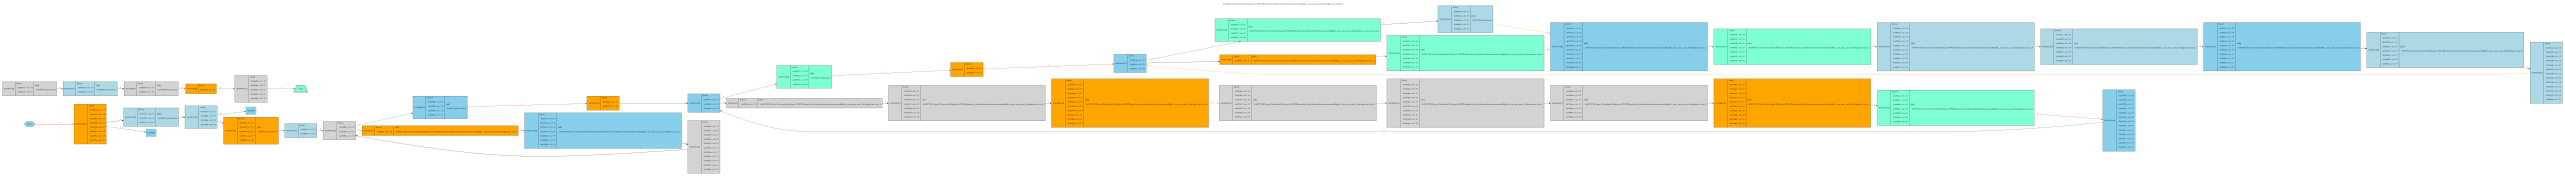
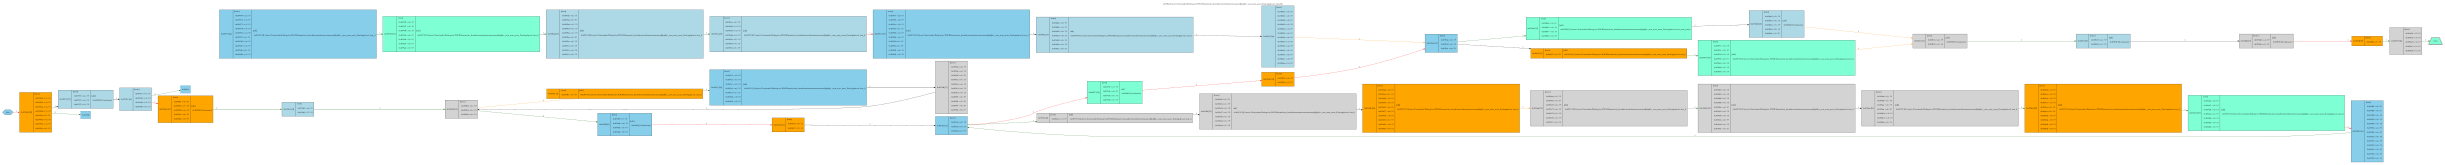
(1521, 29) -> (1858, 32)
(1546, 50) -> (1883, 47)
